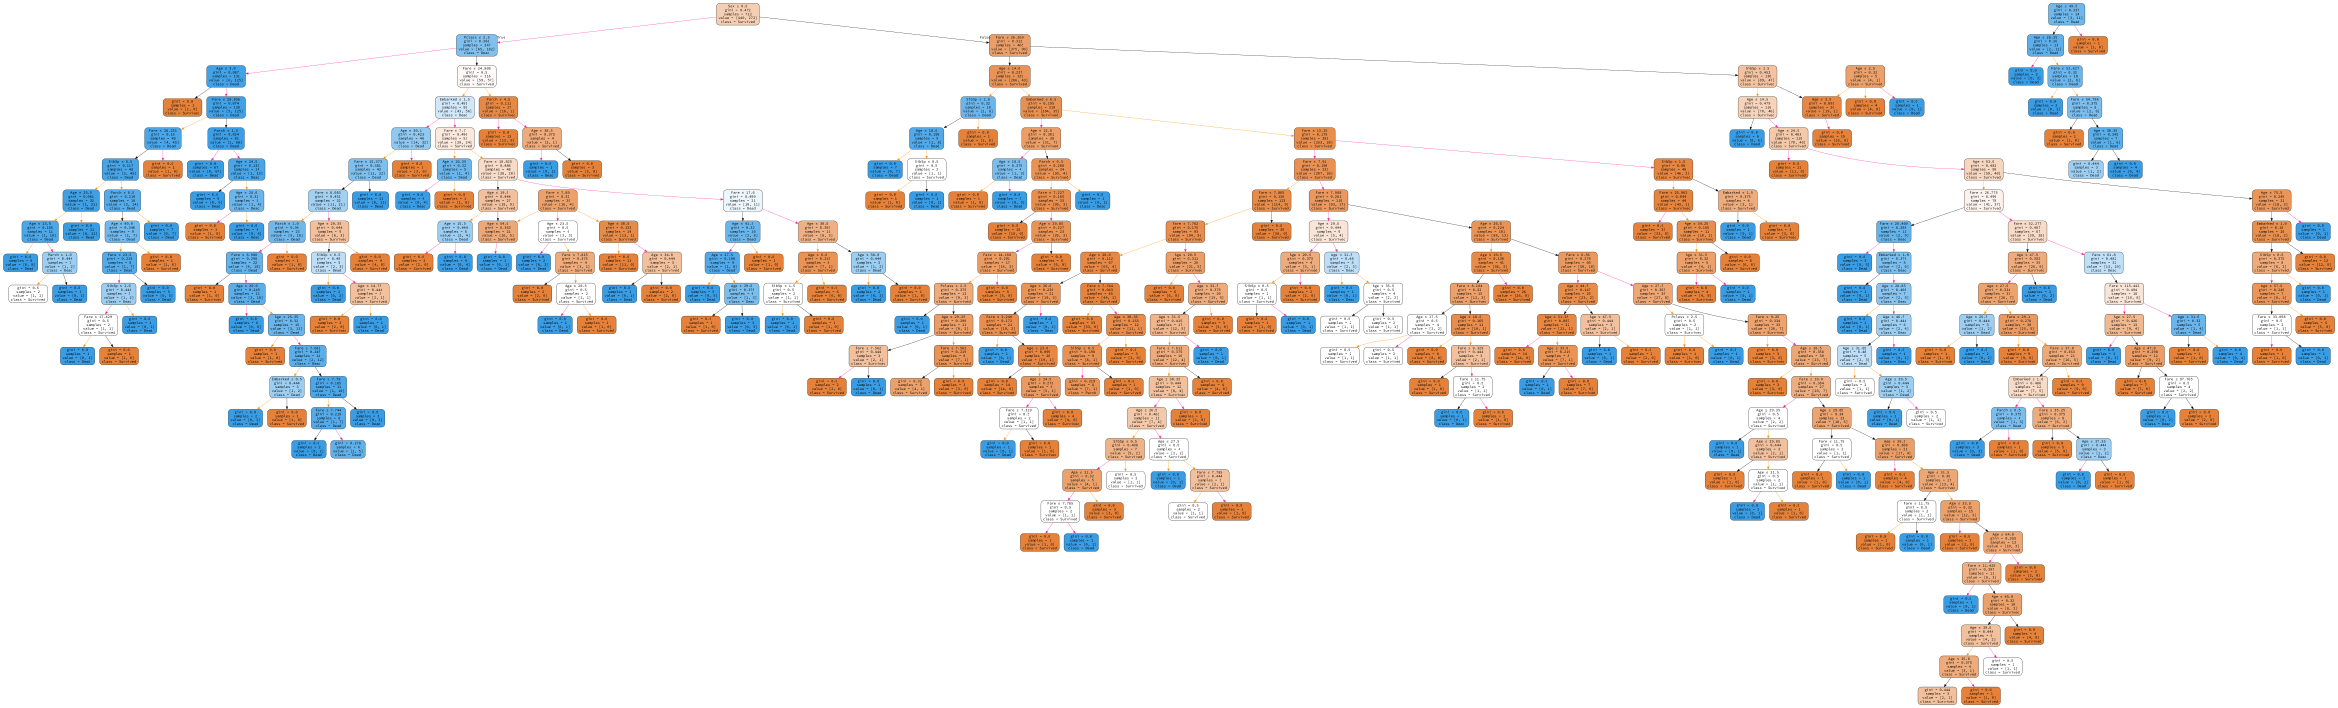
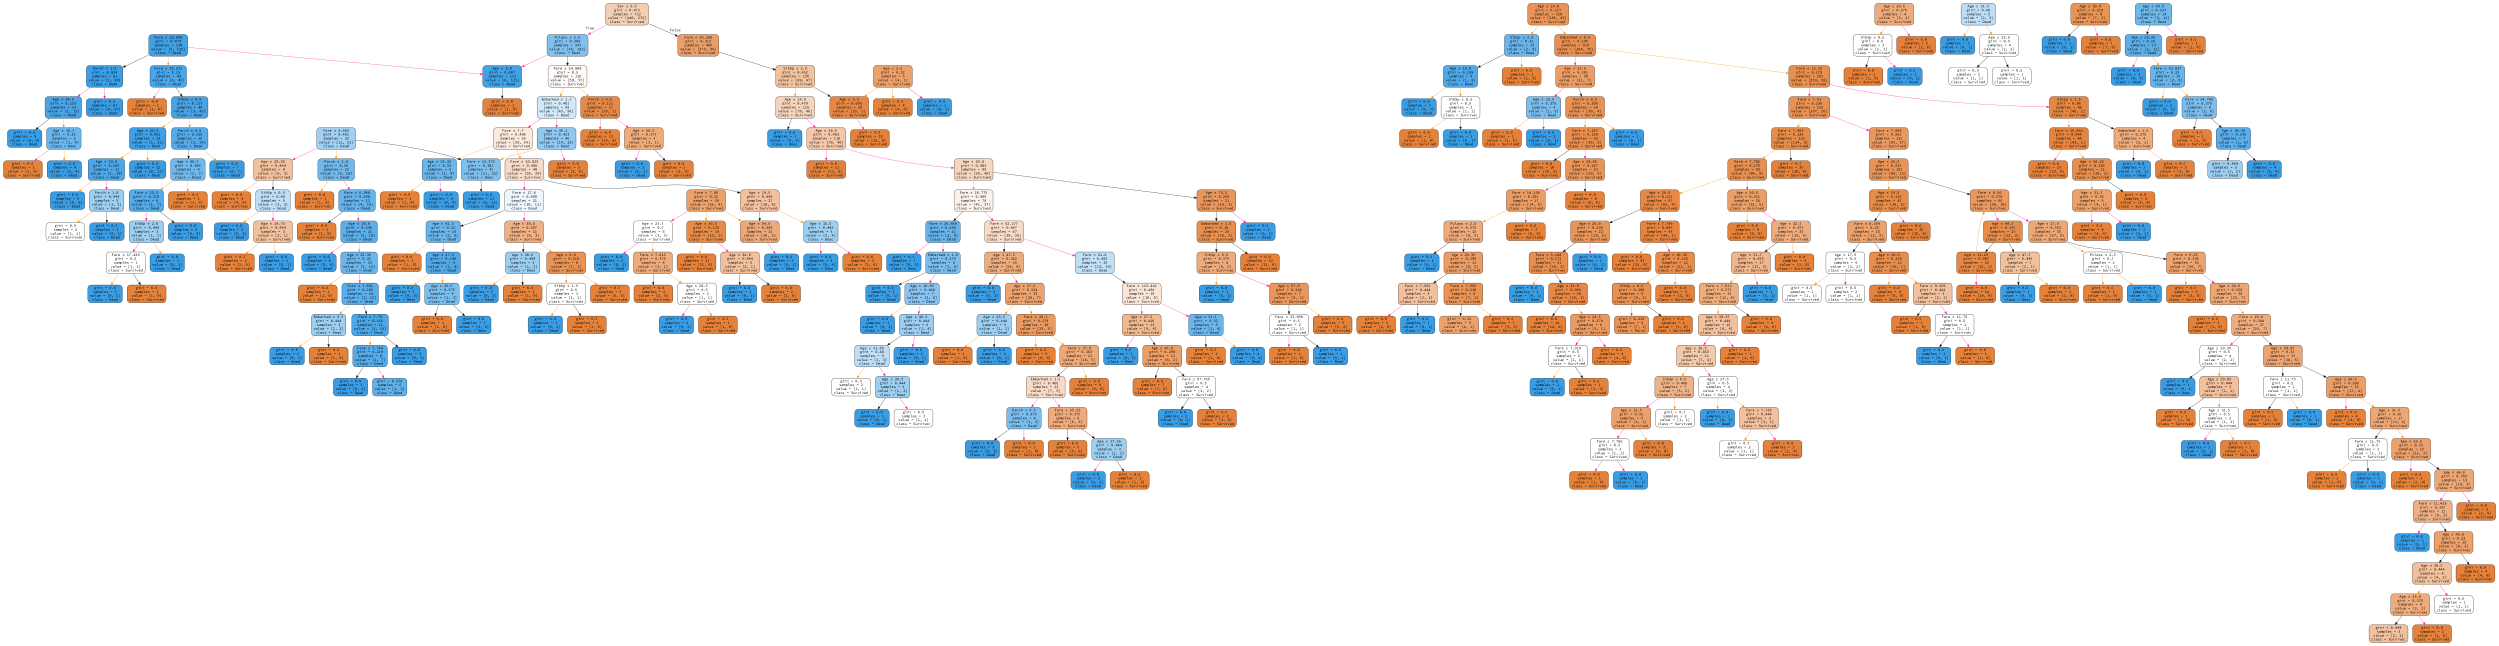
(1010, 60) -> none
(226, 91) -> (334, 61)
(349, 184) -> (408, 147)
(1329, 232) -> none
(1557, 339) -> (1979, 233)
(1874, 371) -> (882, 370)
